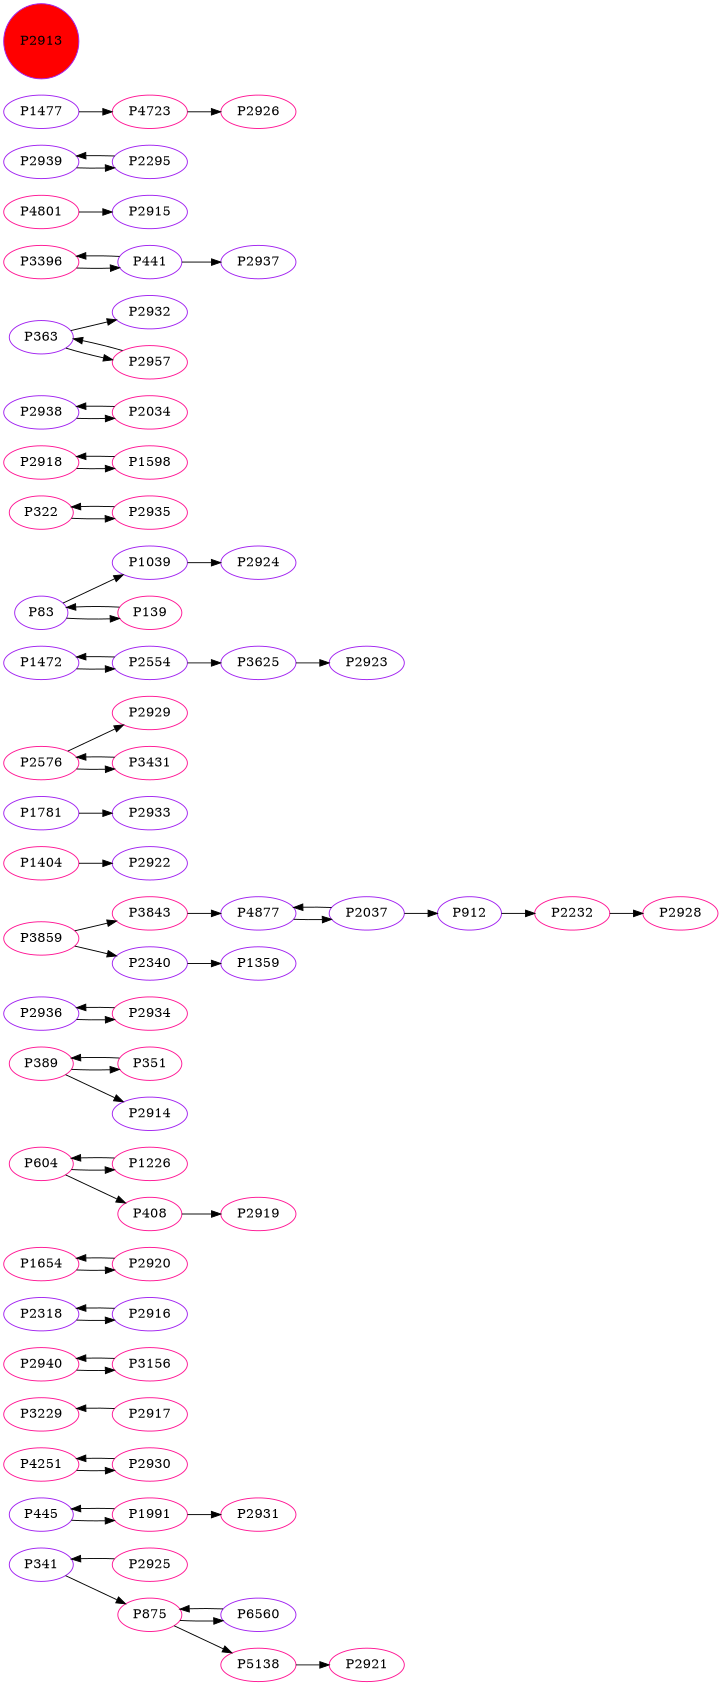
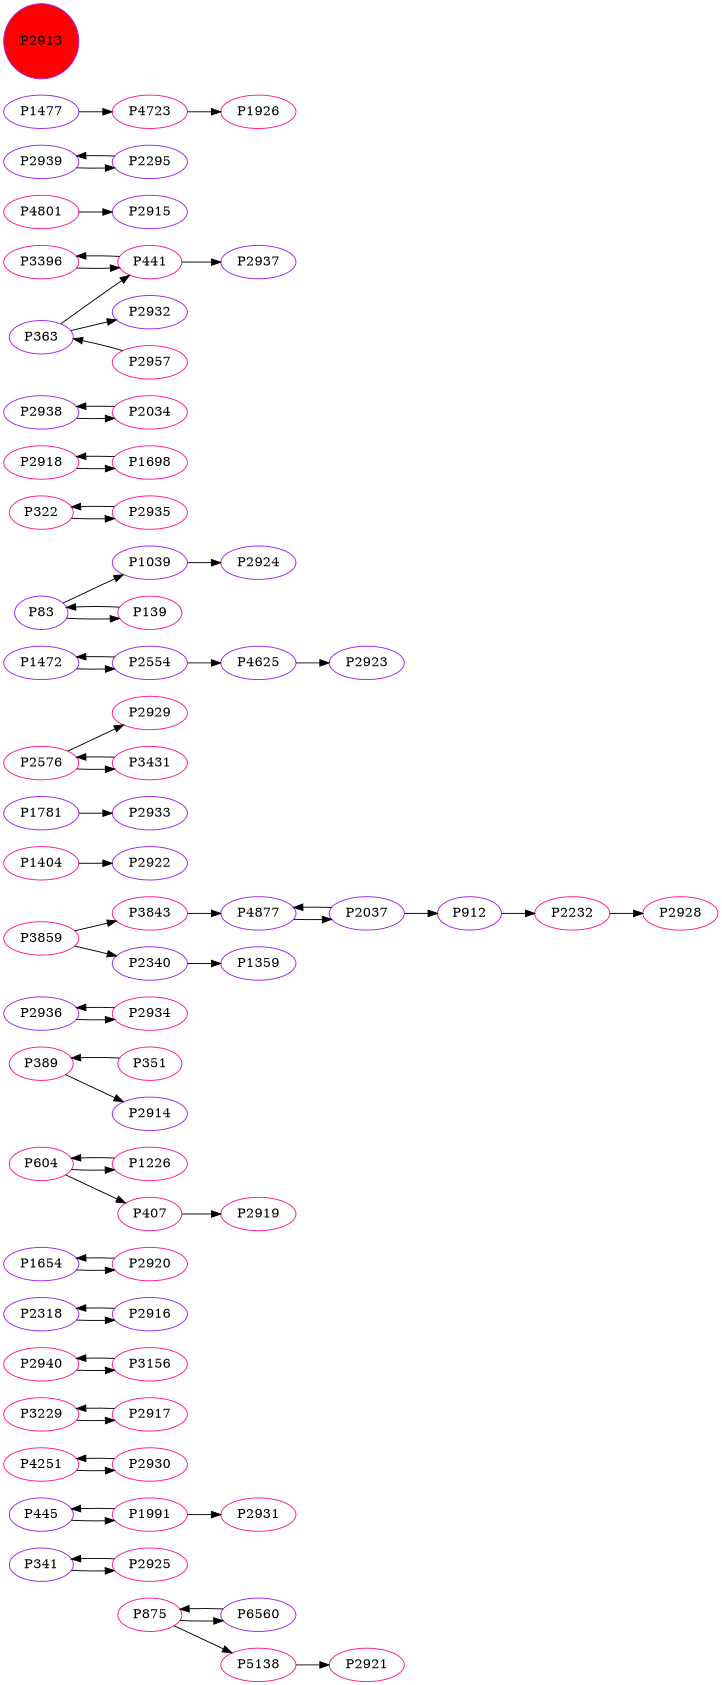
(258, 112) -> (258, 112)
(150, 262) -> (150, 262)
(85, 353) -> (91, 302)
(150, 462) -> (150, 462)
(258, 663) -> (258, 663)
(91, 1070) -> none
(150, 1214) -> (150, 1214)
(41, 1264) -> (41, 1264)
none -> (91, 1421)
(91, 1588) -> (88, 1571)
